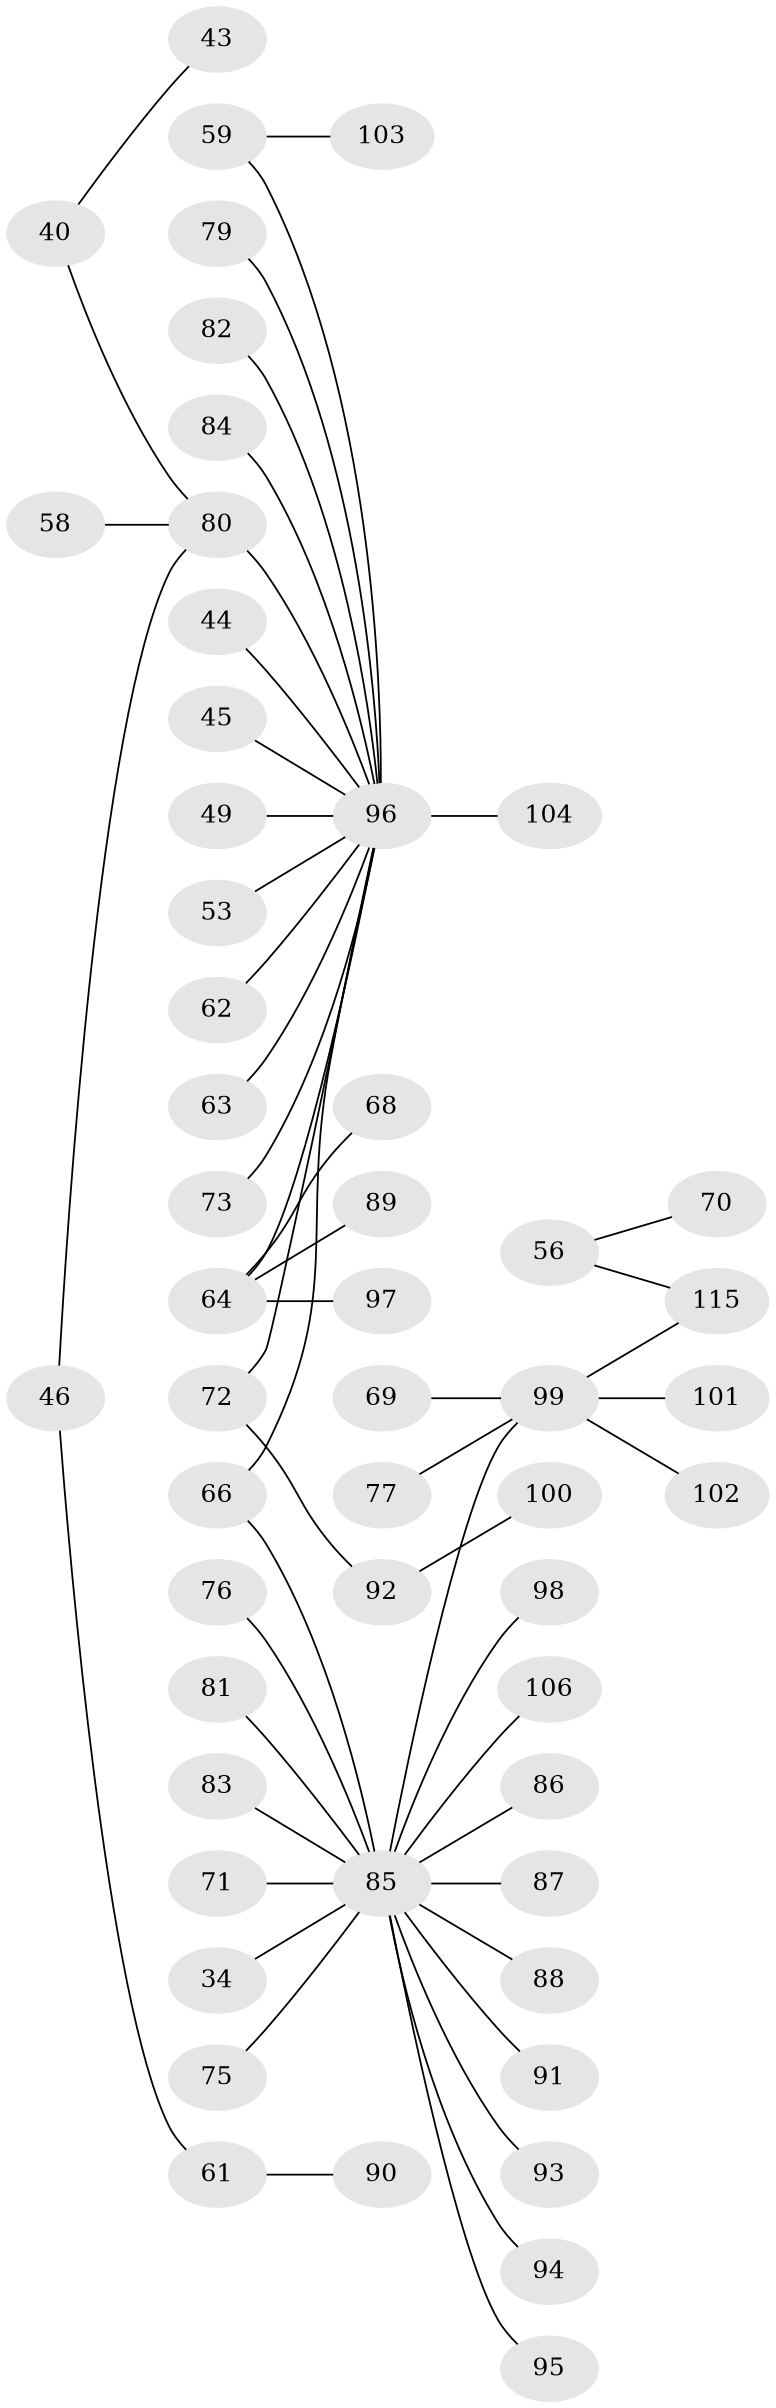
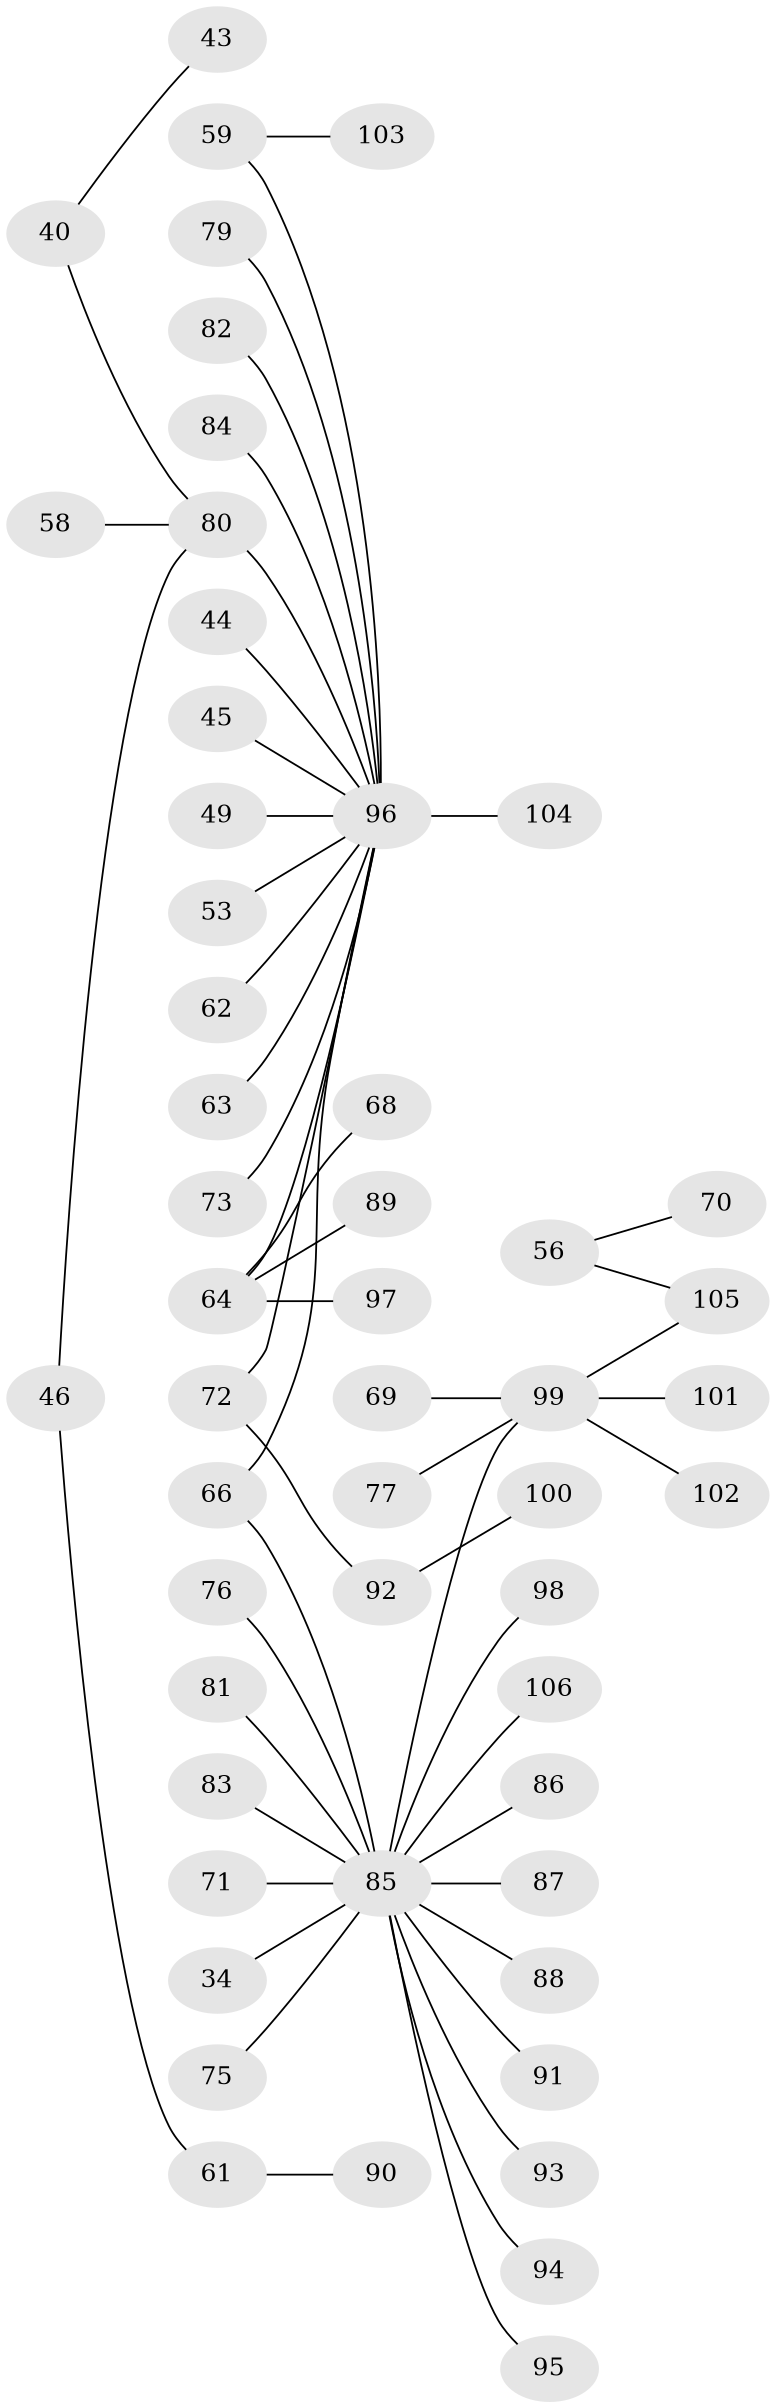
(717, 1301) -> (717, 1301)
